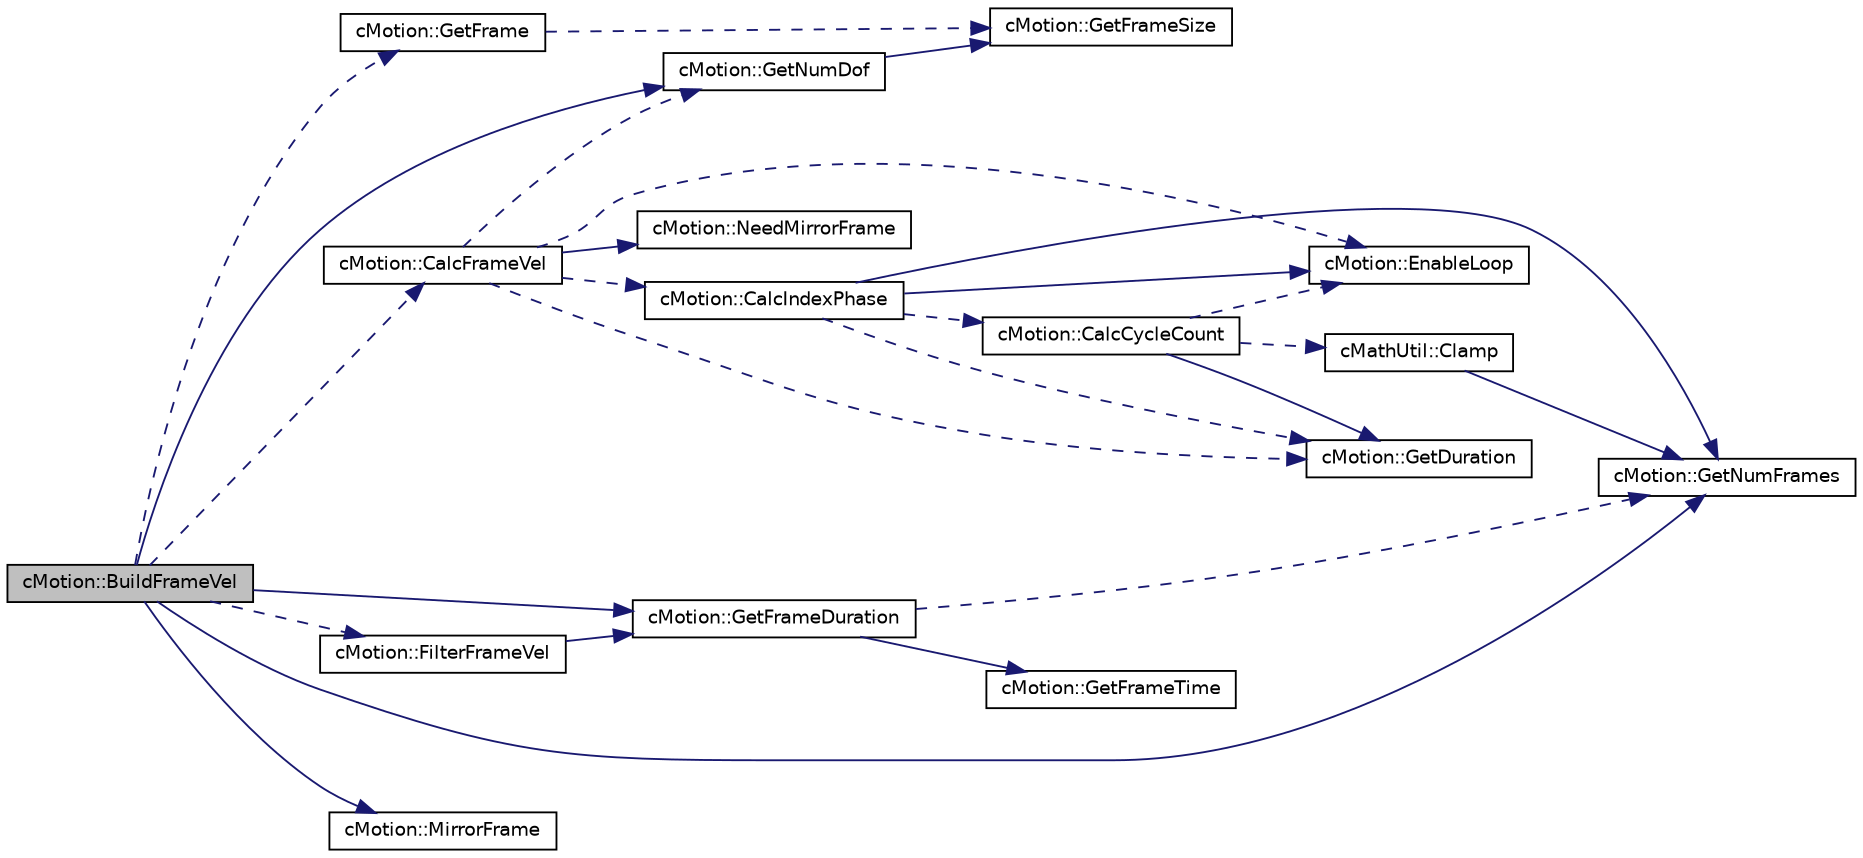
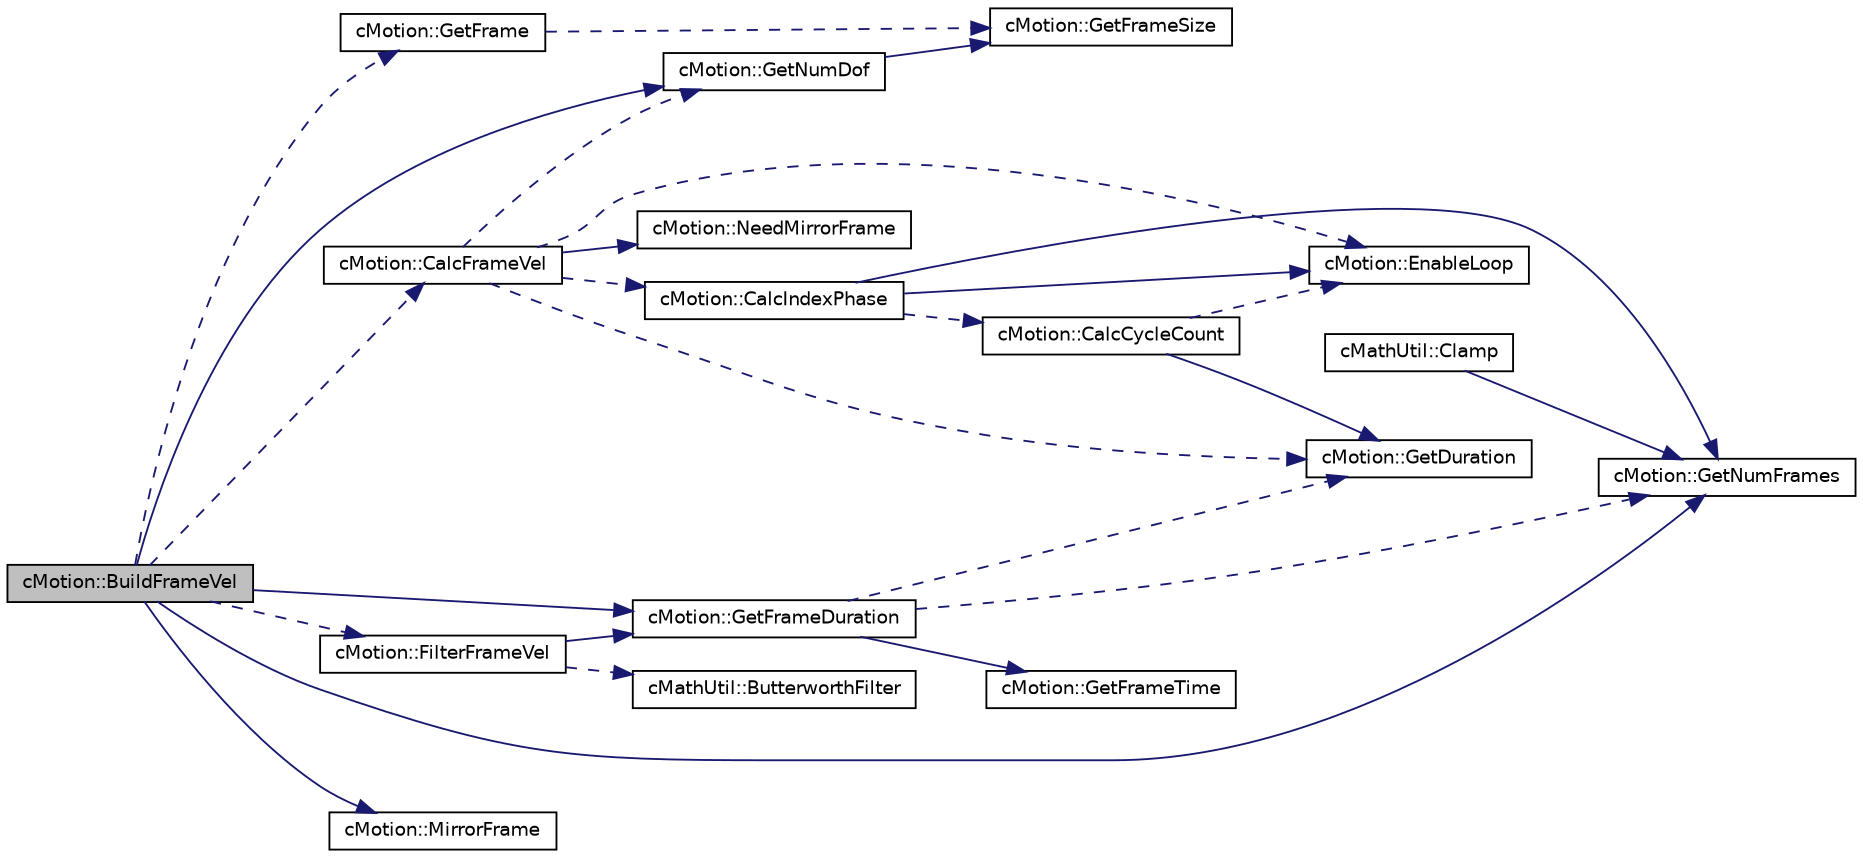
(1273, 345) -> none
(1053, 389) -> (1088, 541)
none -> (774, 690)
